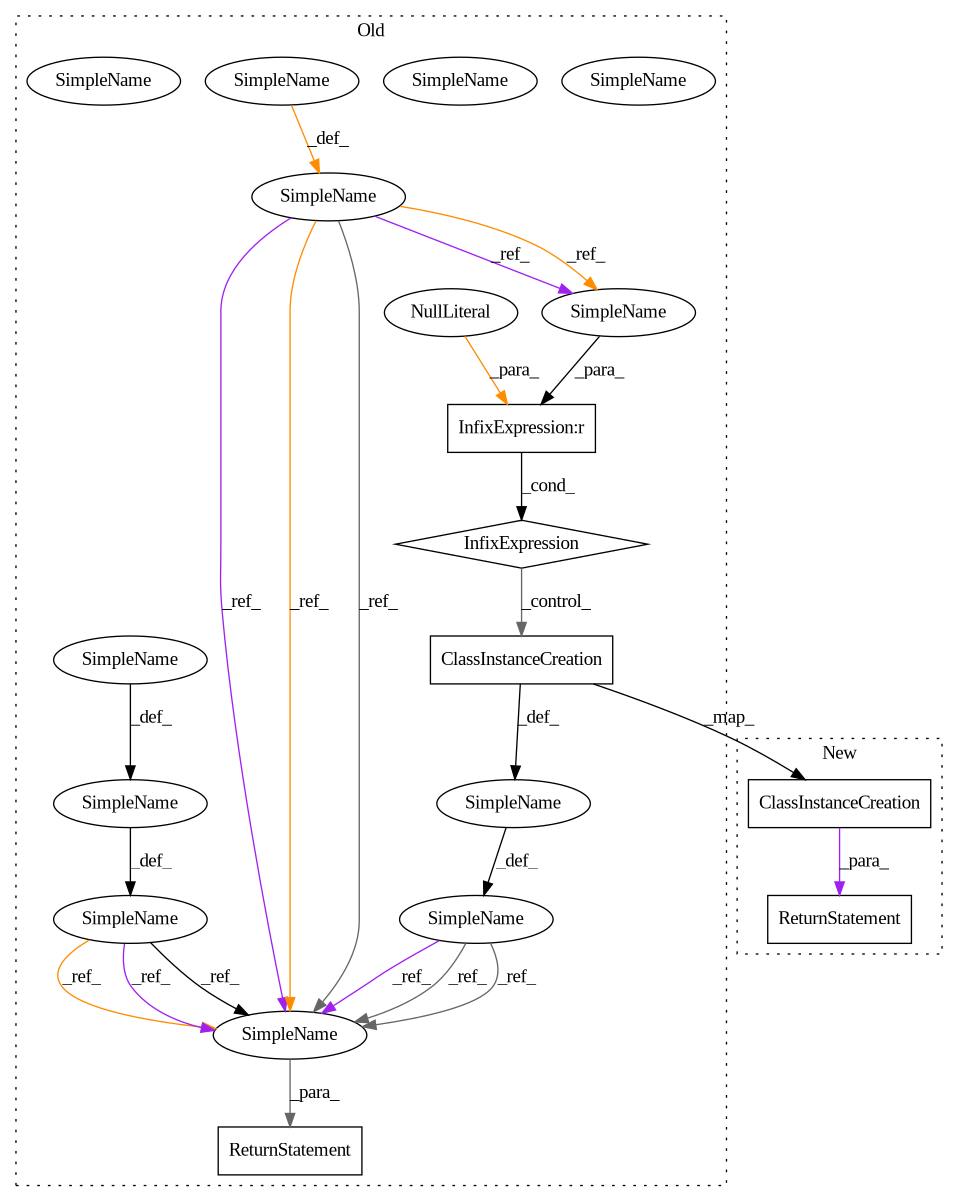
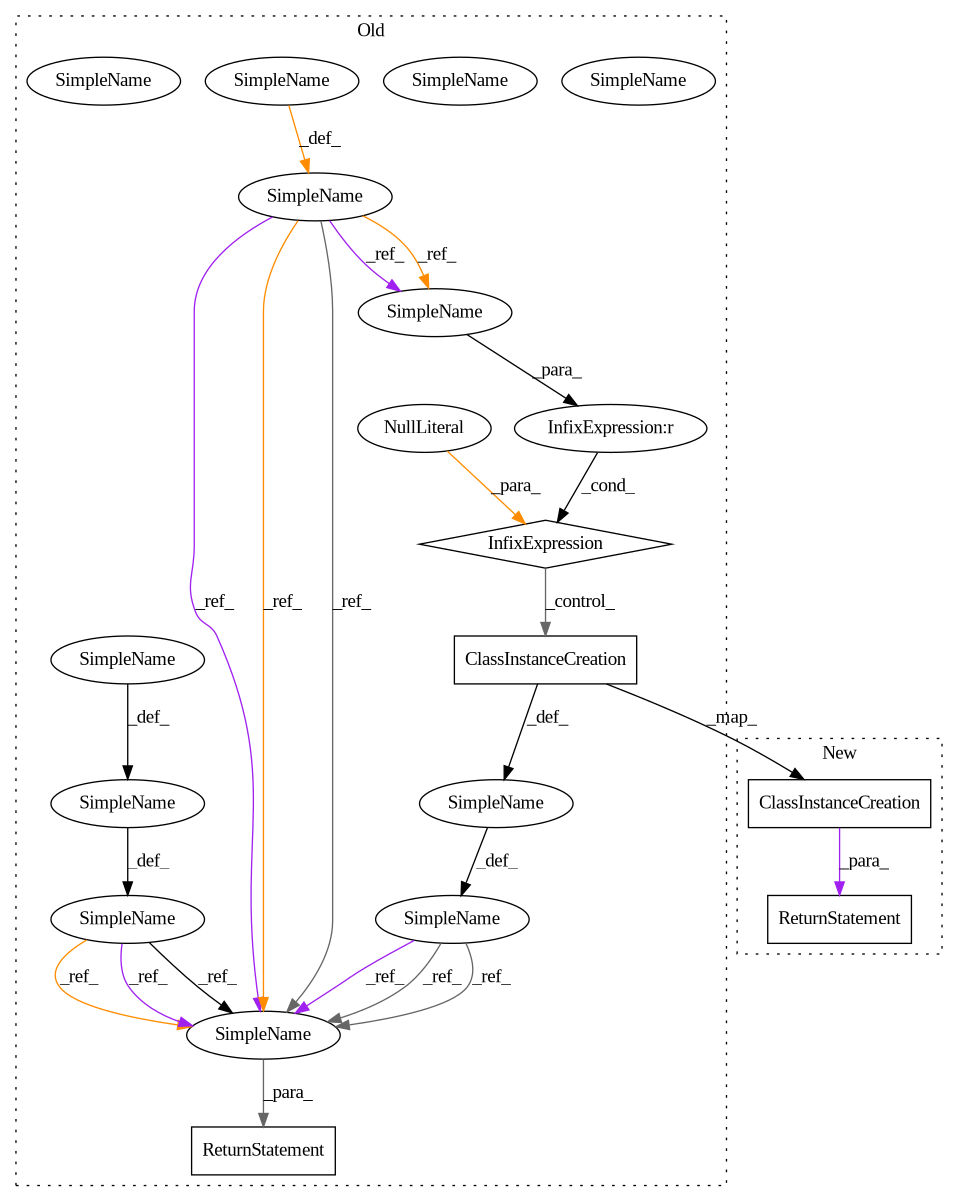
(483, 365) -> (481, 483)
(522, 428) -> (611, 428)
